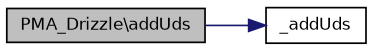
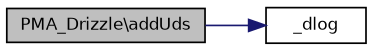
(316, 25) -> (316, 25)
